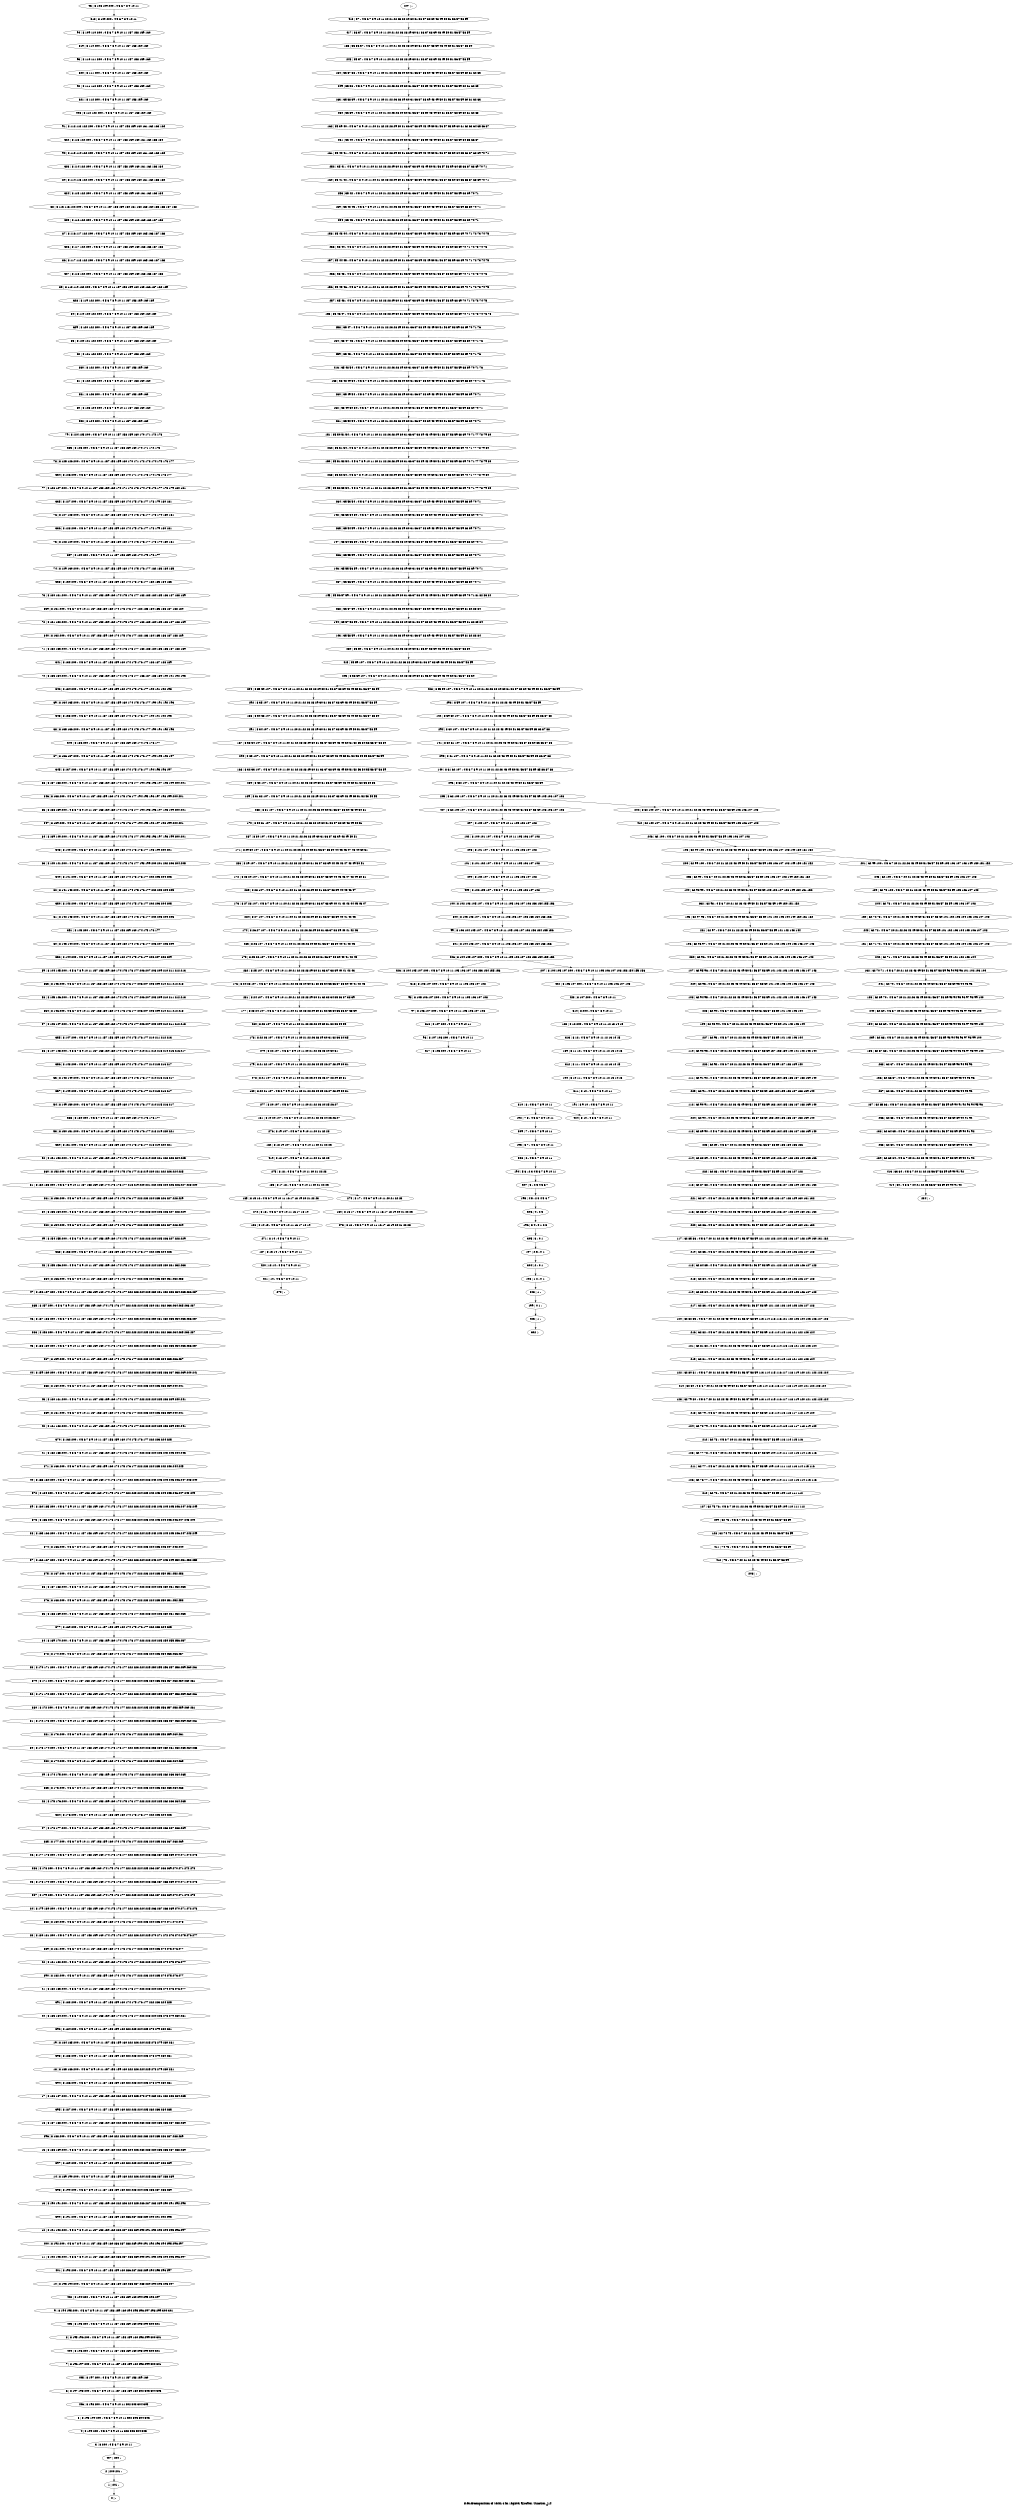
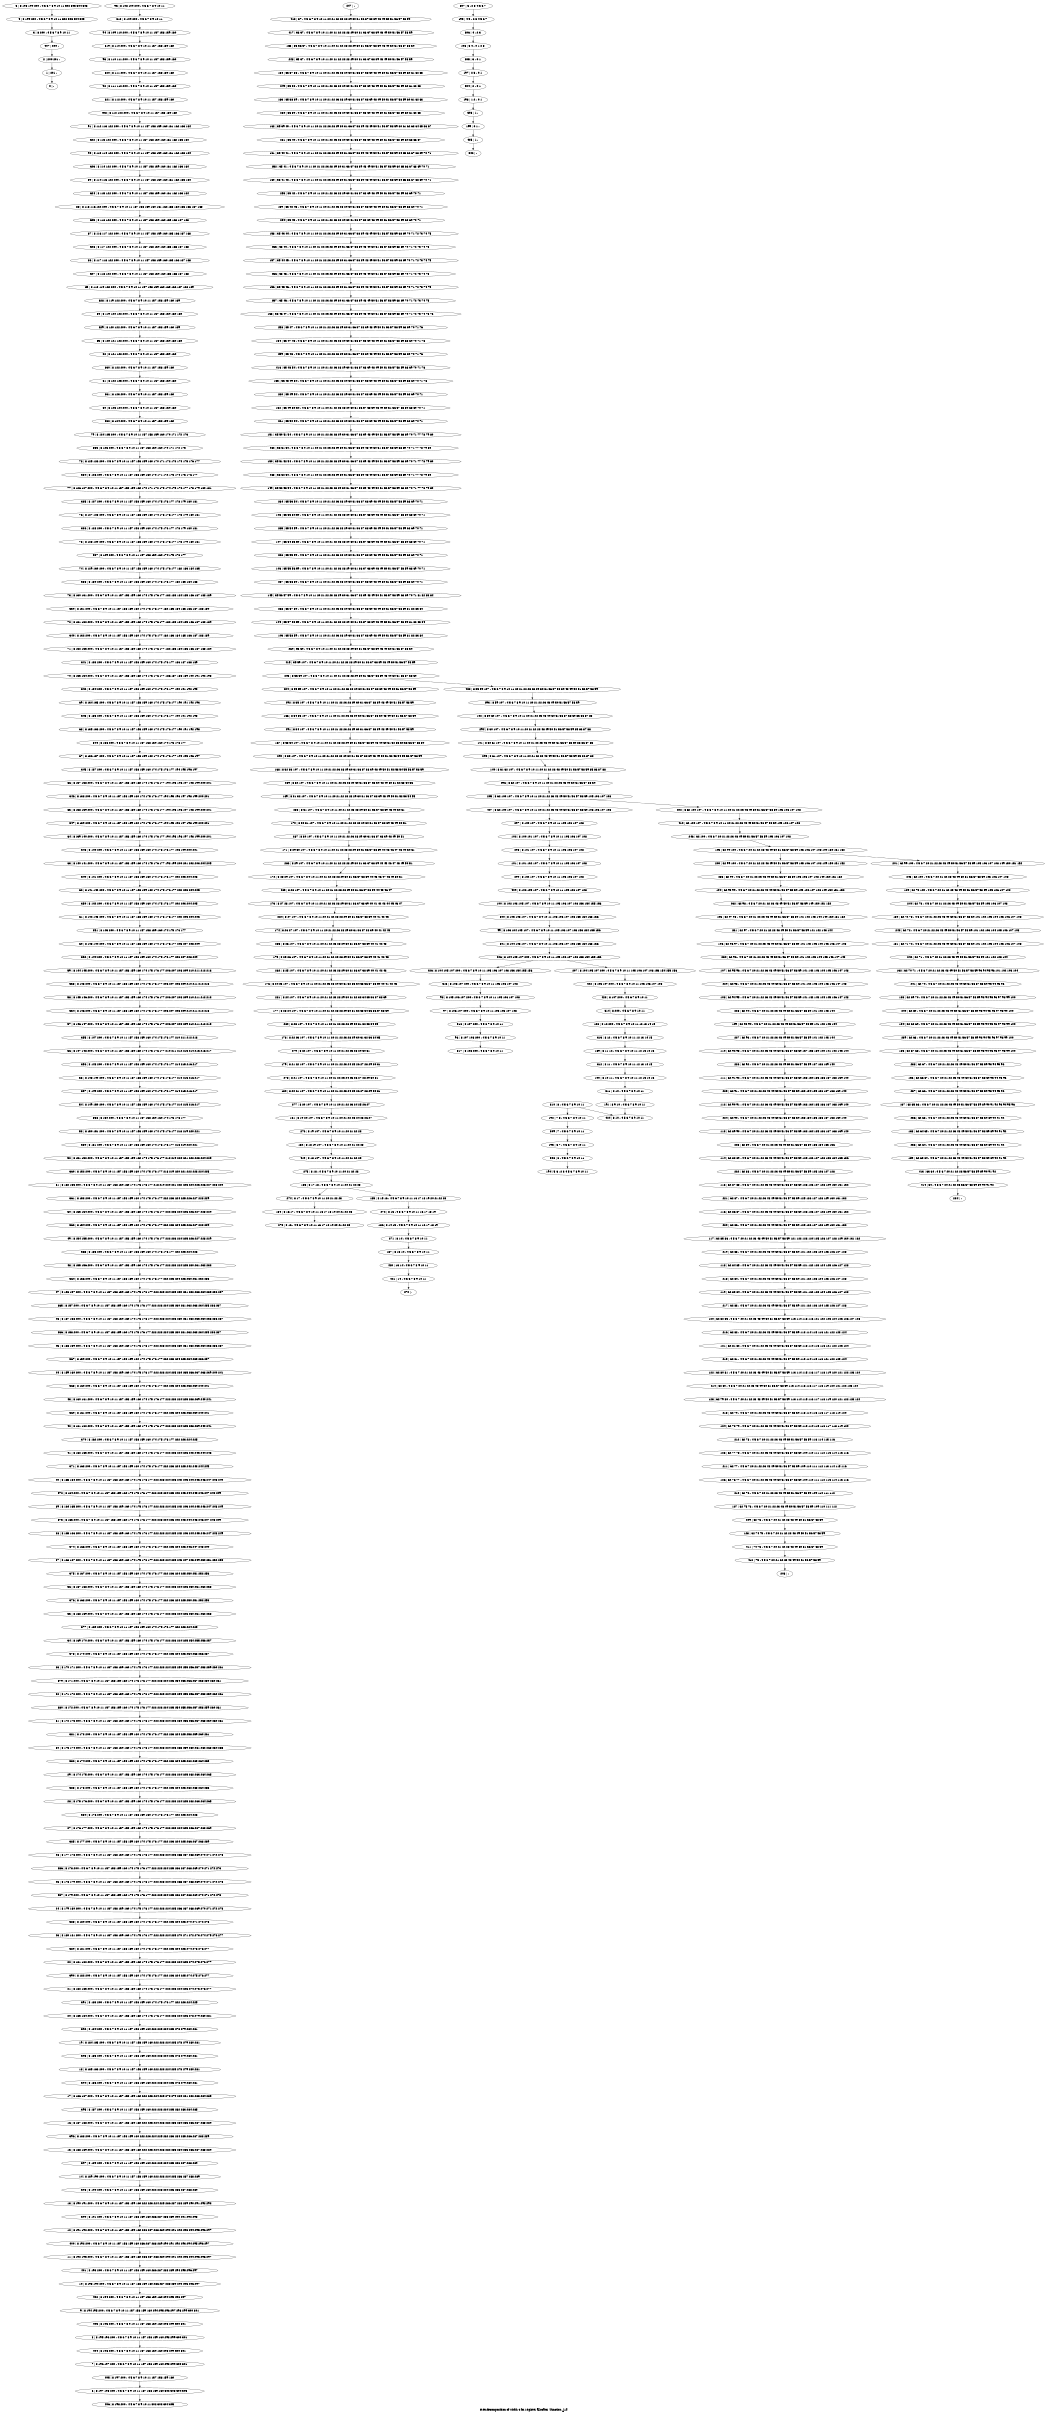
(536, 1178) -> none
(114, 2410) -> none
